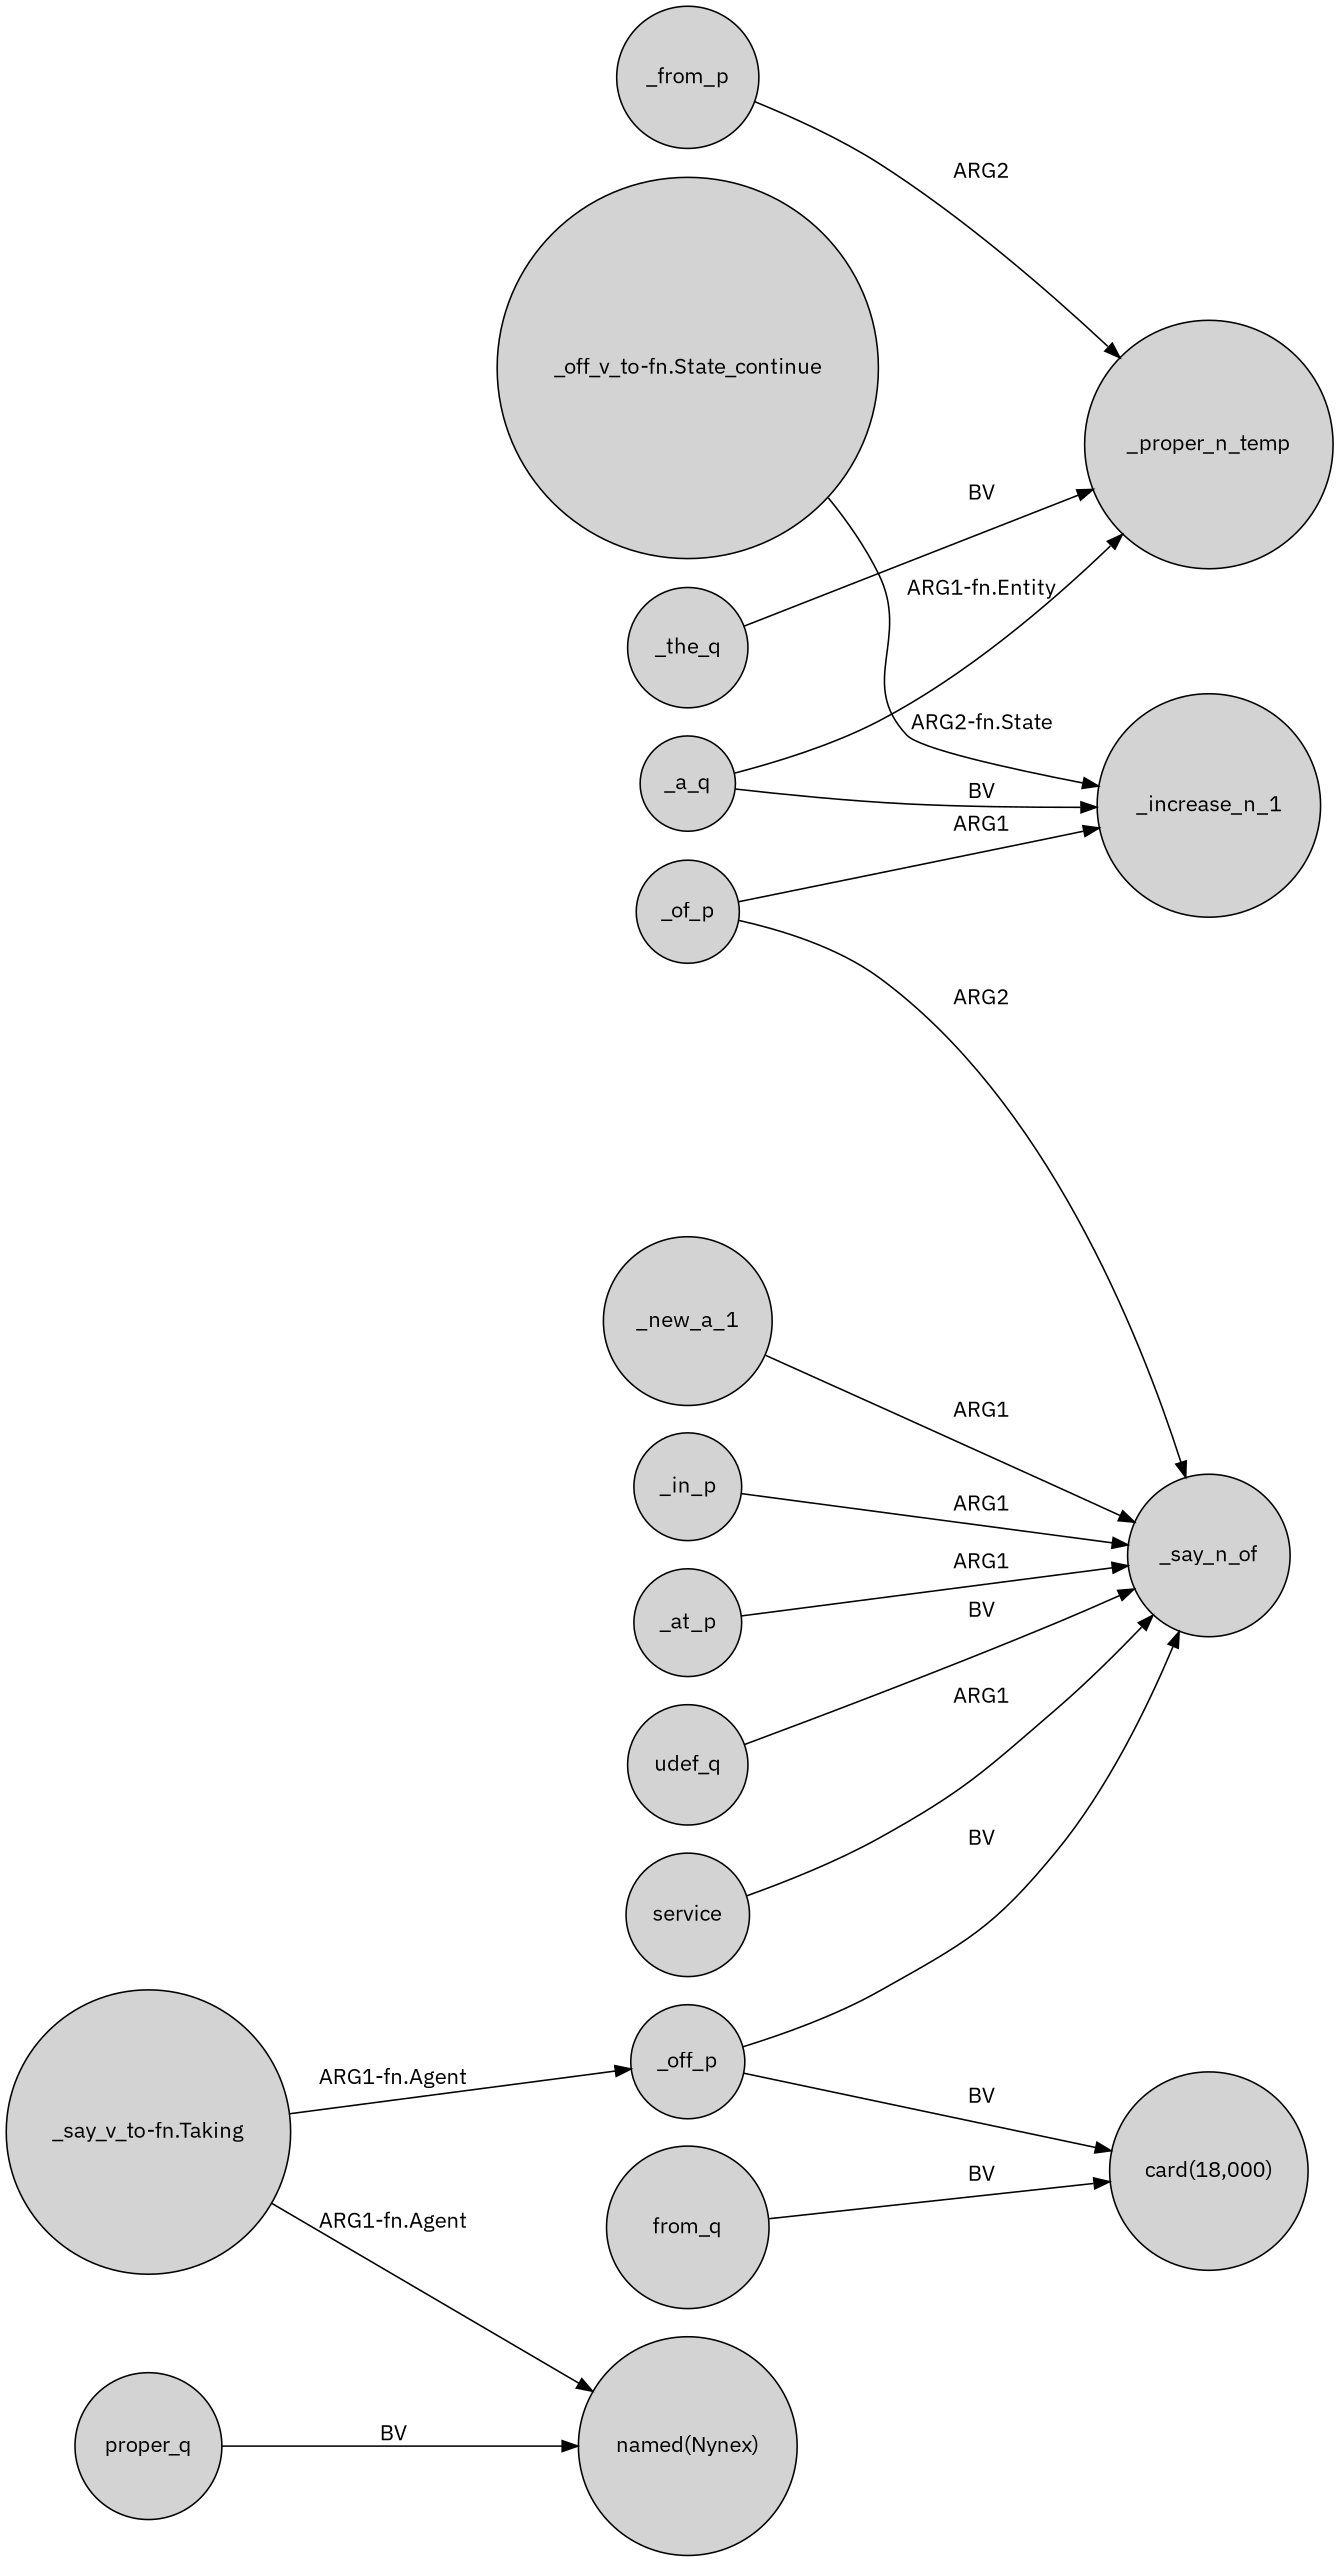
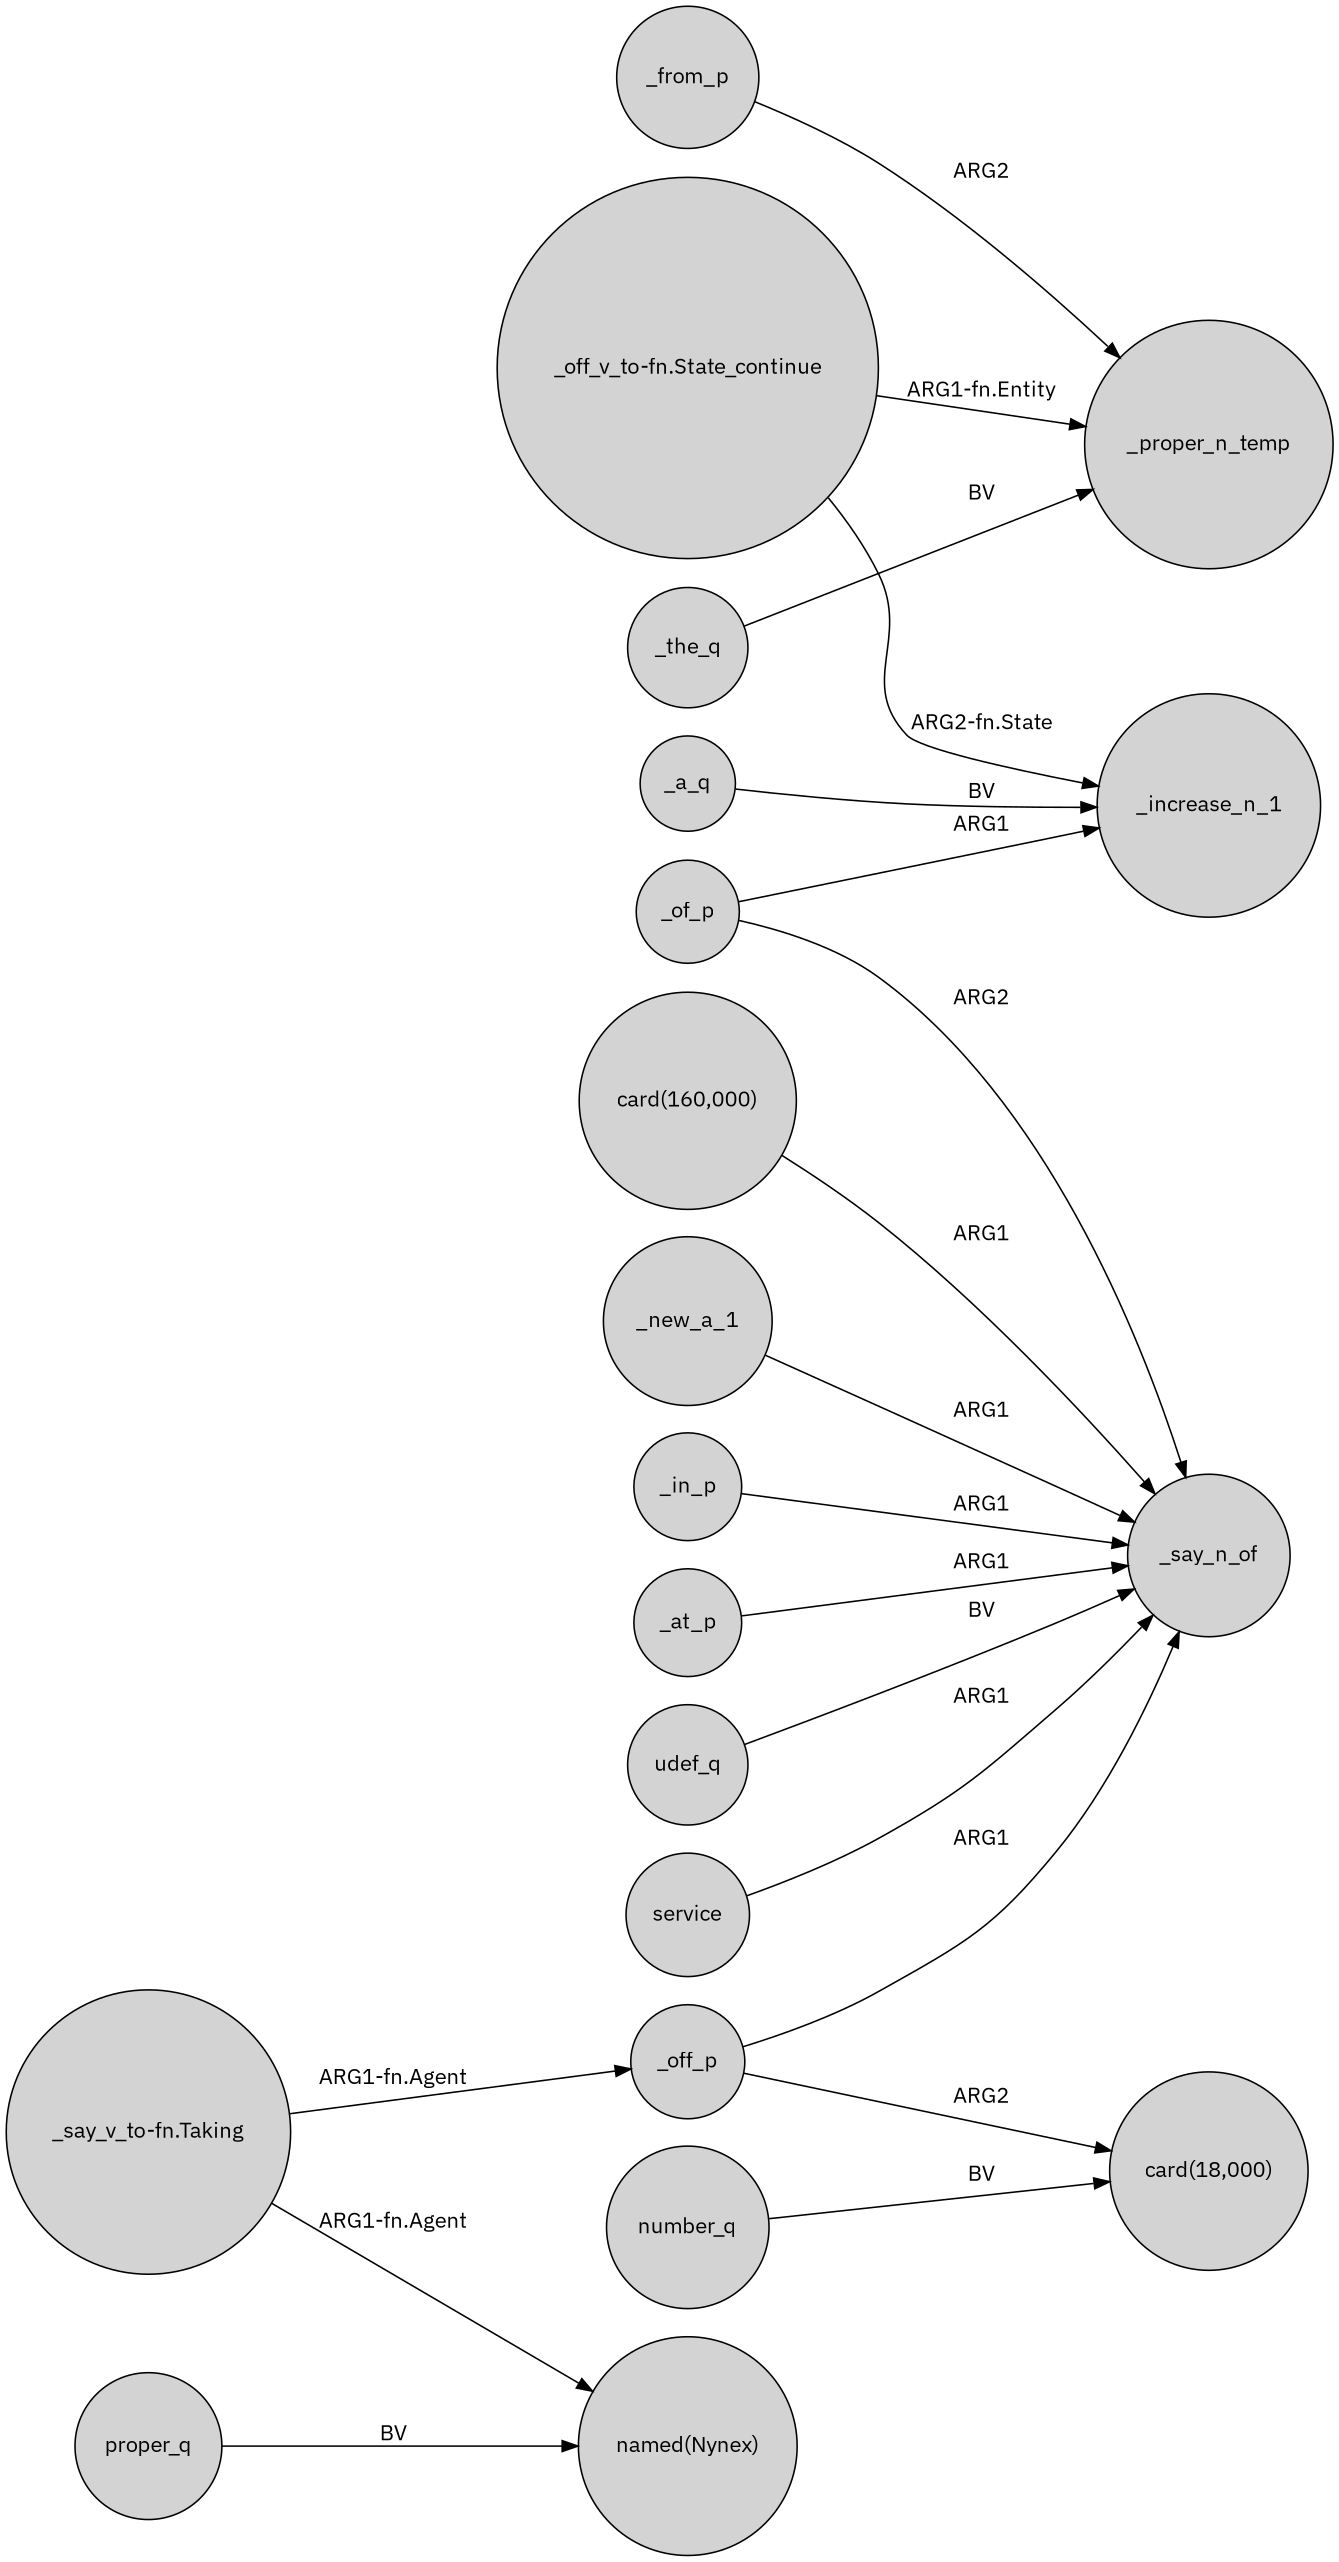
(938, 686) -> (974, 410)
none -> (688, 1101)
(982, 1839) -> (982, 1839)
(982, 2097) -> (982, 2097)
(688, 2227) -> (688, 2227)
